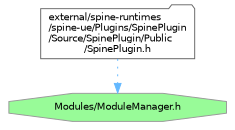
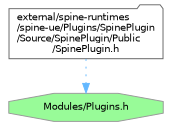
(118, 107) -> (86, 107)
